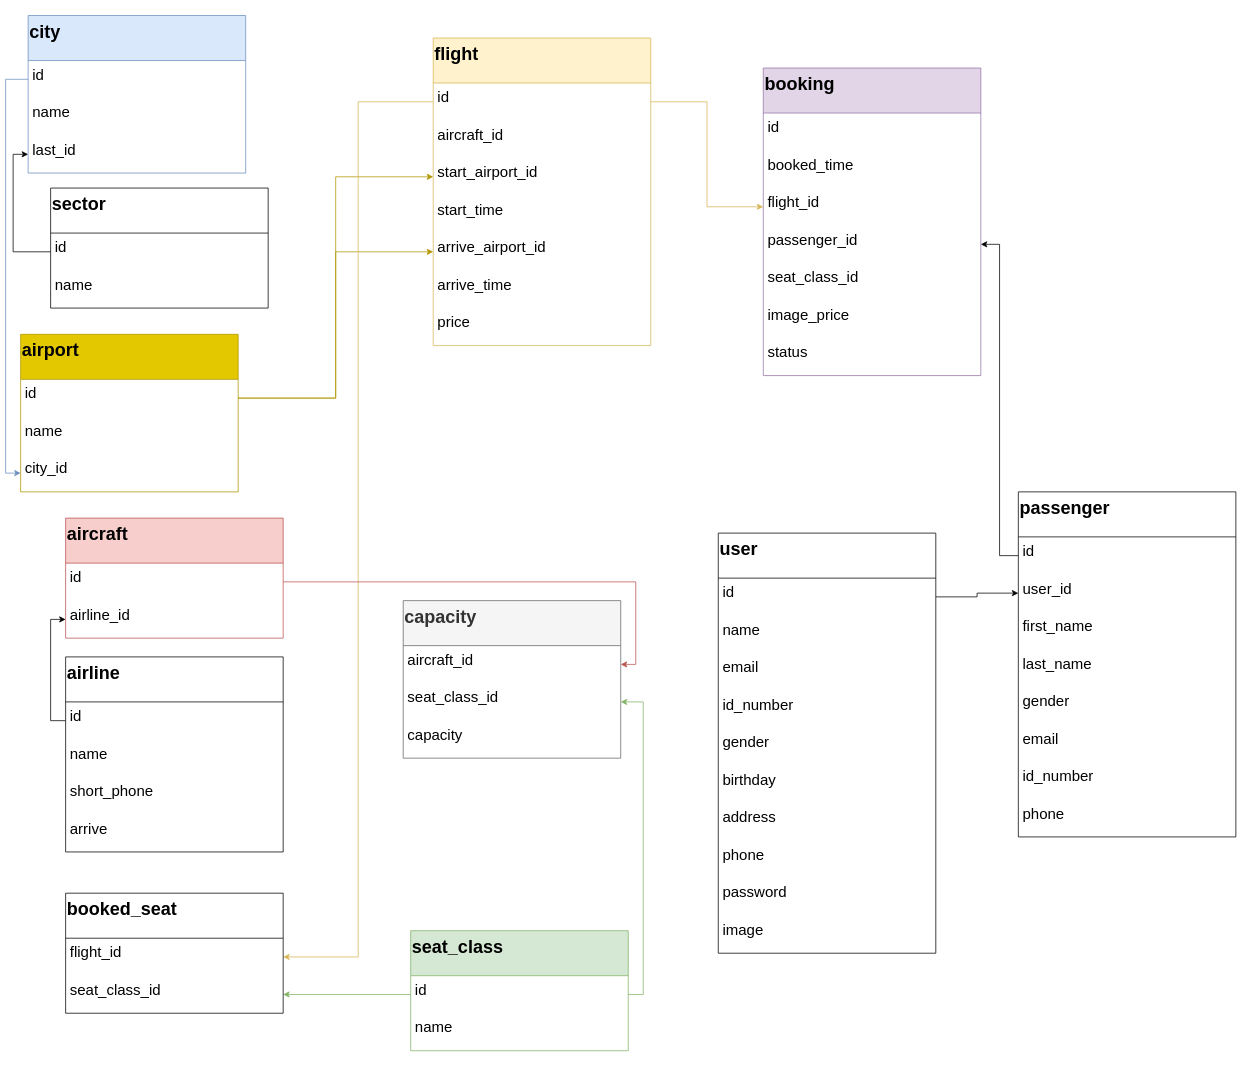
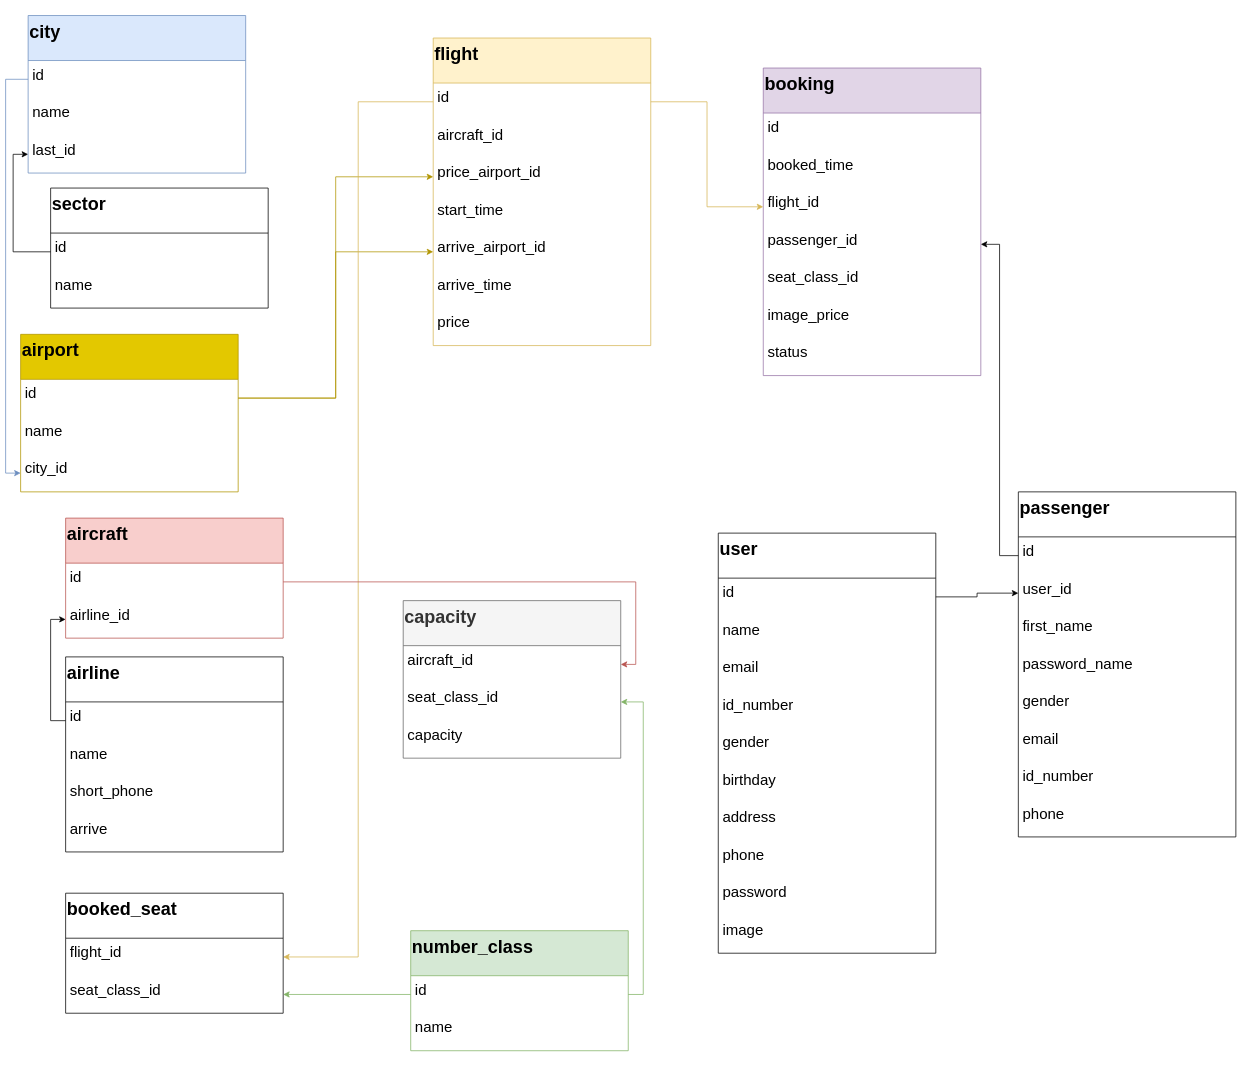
(501, 172) -> (499, 172)
(1058, 663) -> (1077, 663)
(460, 947) -> (470, 947)
